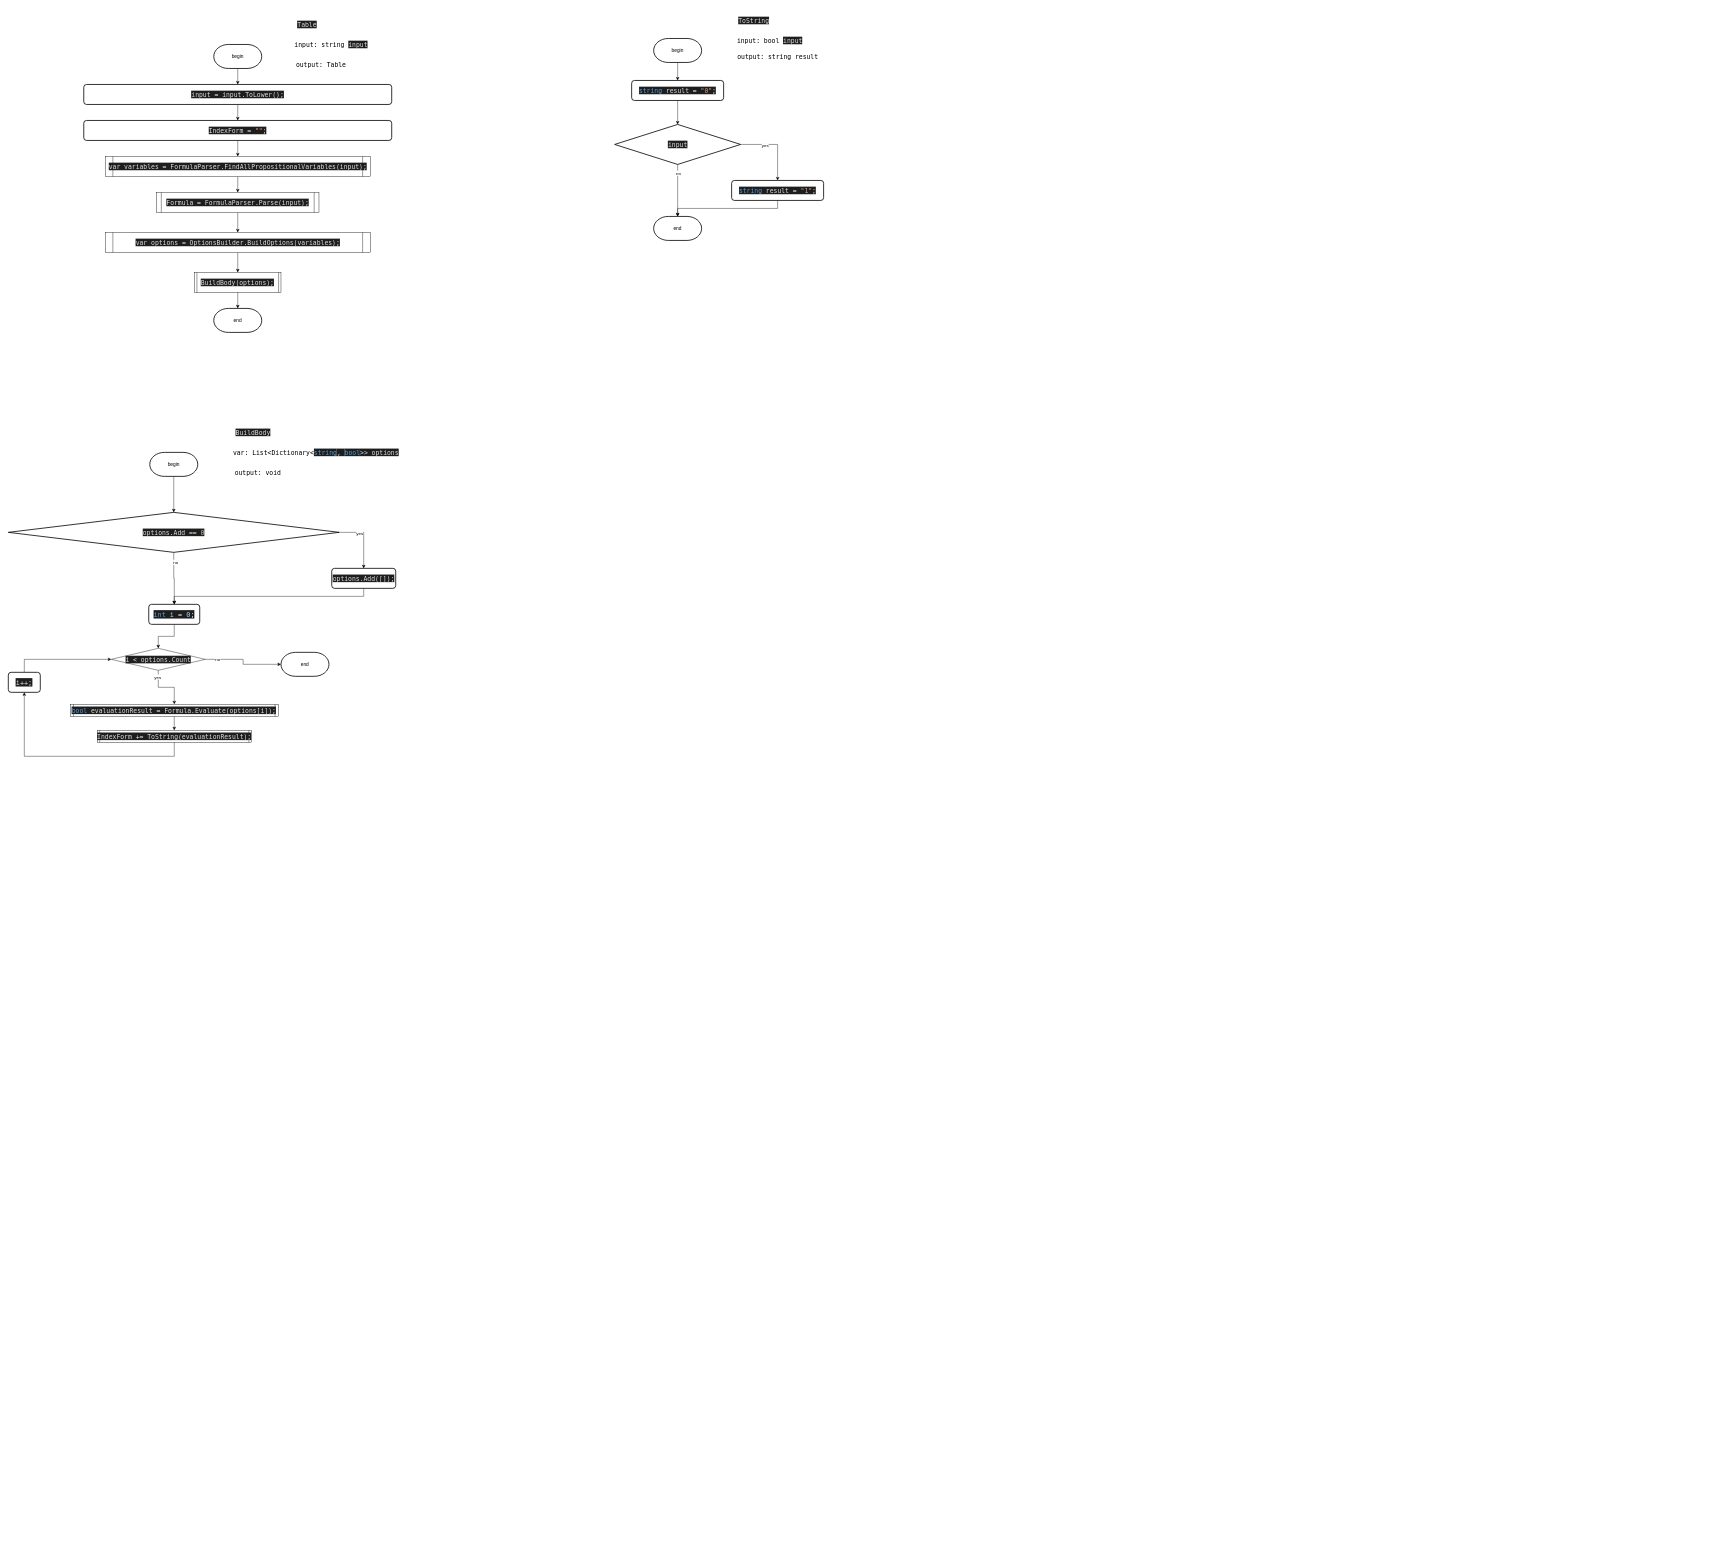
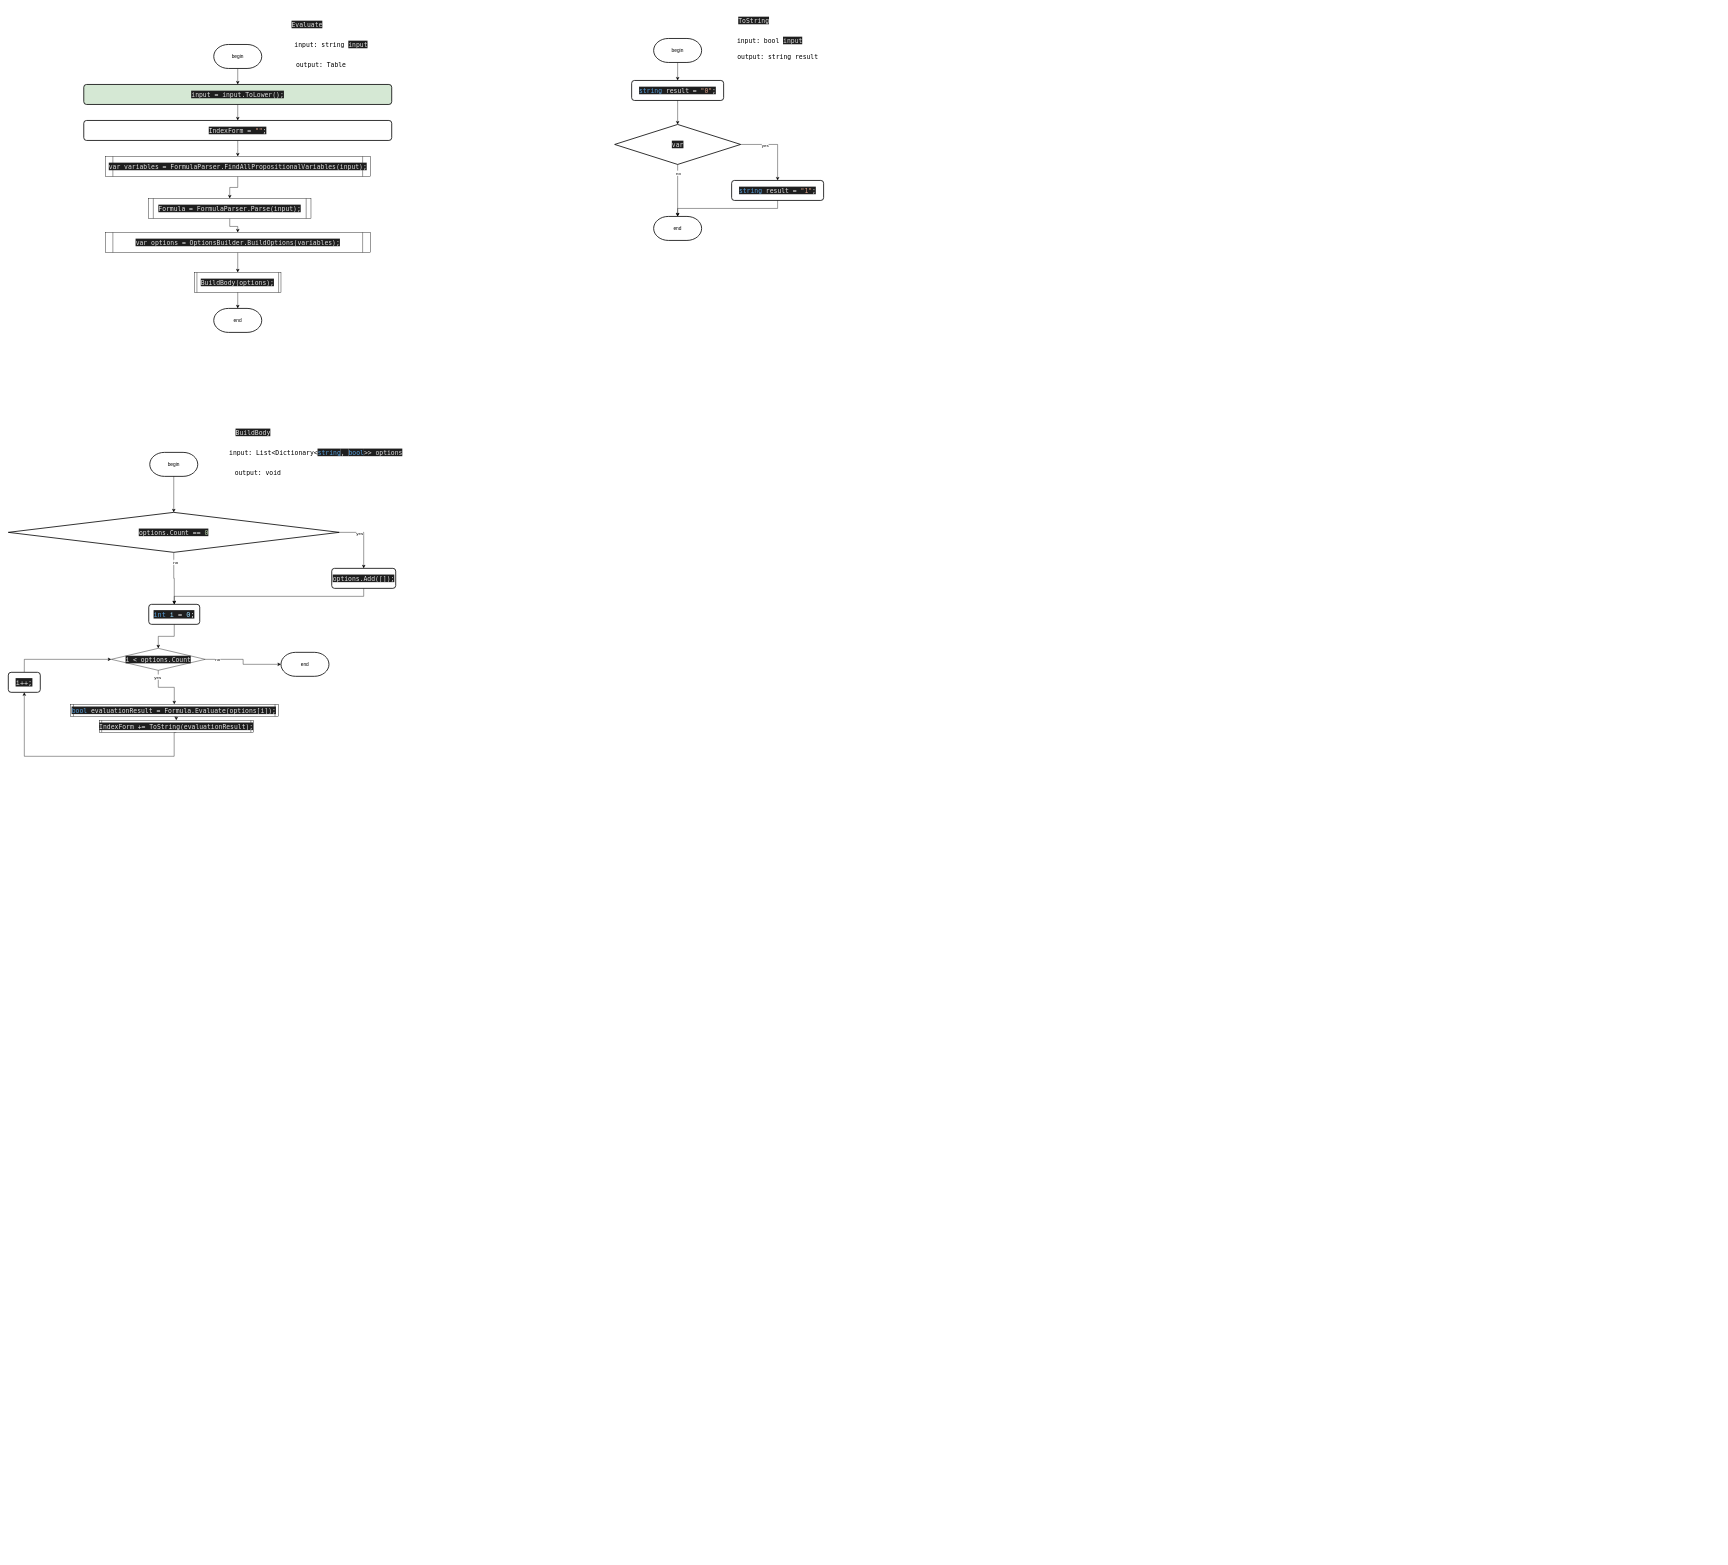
(307, 24) -> (307, 24)
(238, 94) -> (238, 94)
(678, 144) -> (678, 144)
(238, 202) -> (230, 208)
(316, 452) -> (316, 452)
(174, 532) -> (174, 532)
(174, 736) -> (176, 726)
